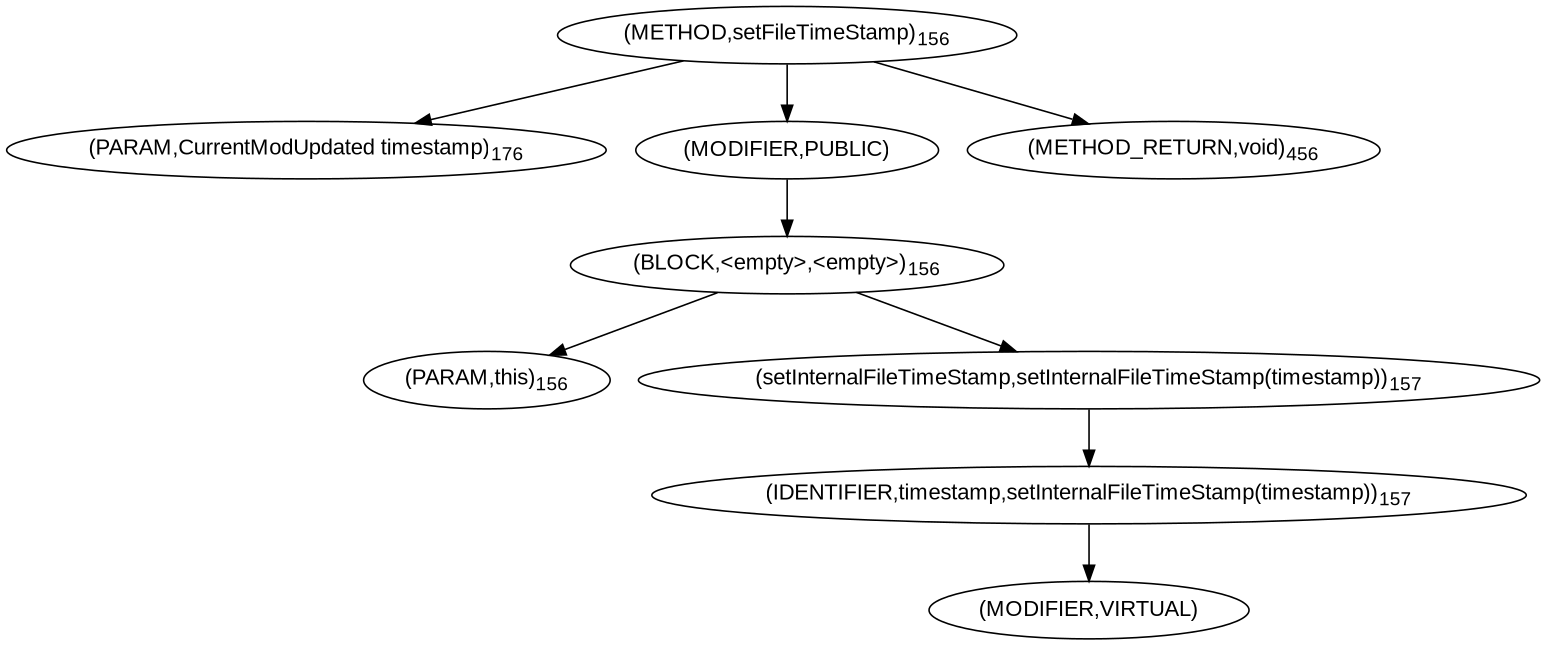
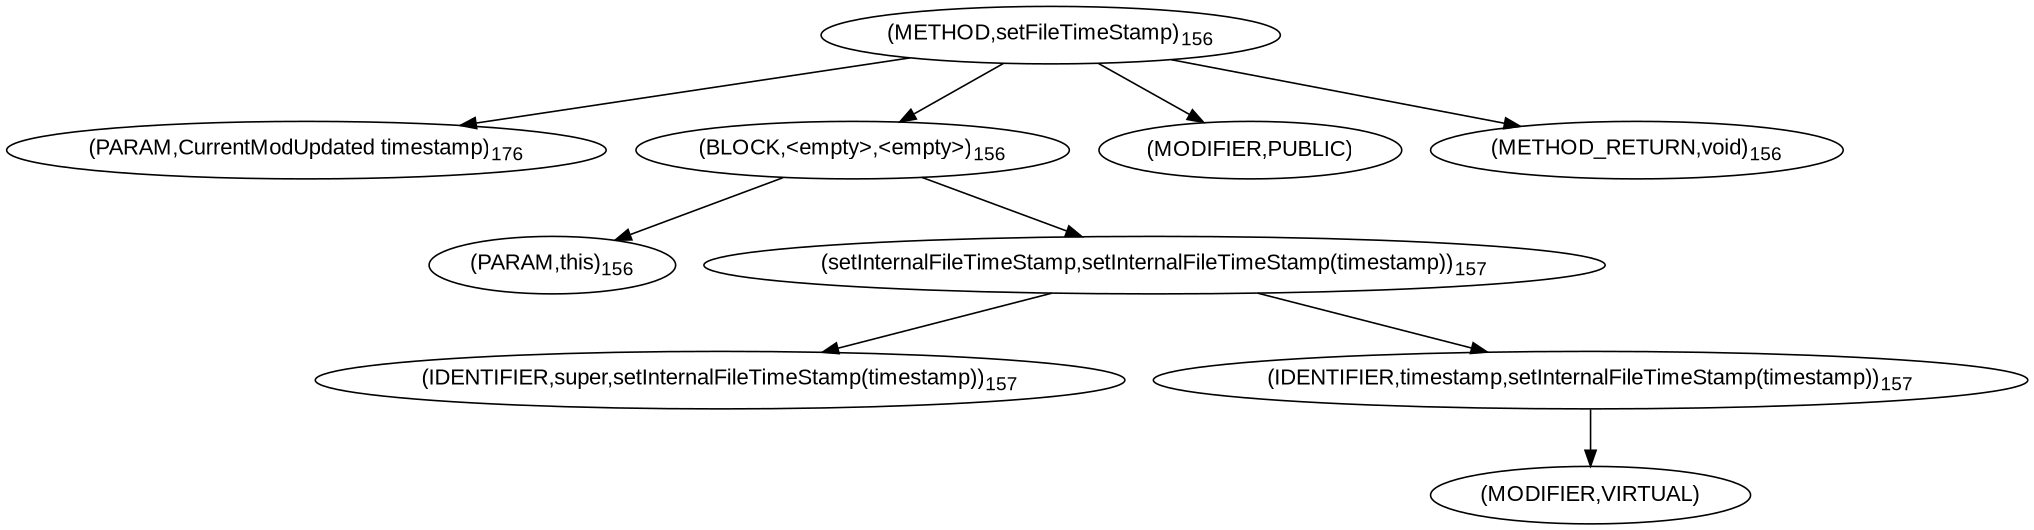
(1303, 148) -> (1766, 148)
(787, 200) -> (959, 89)
none -> (720, 380)
